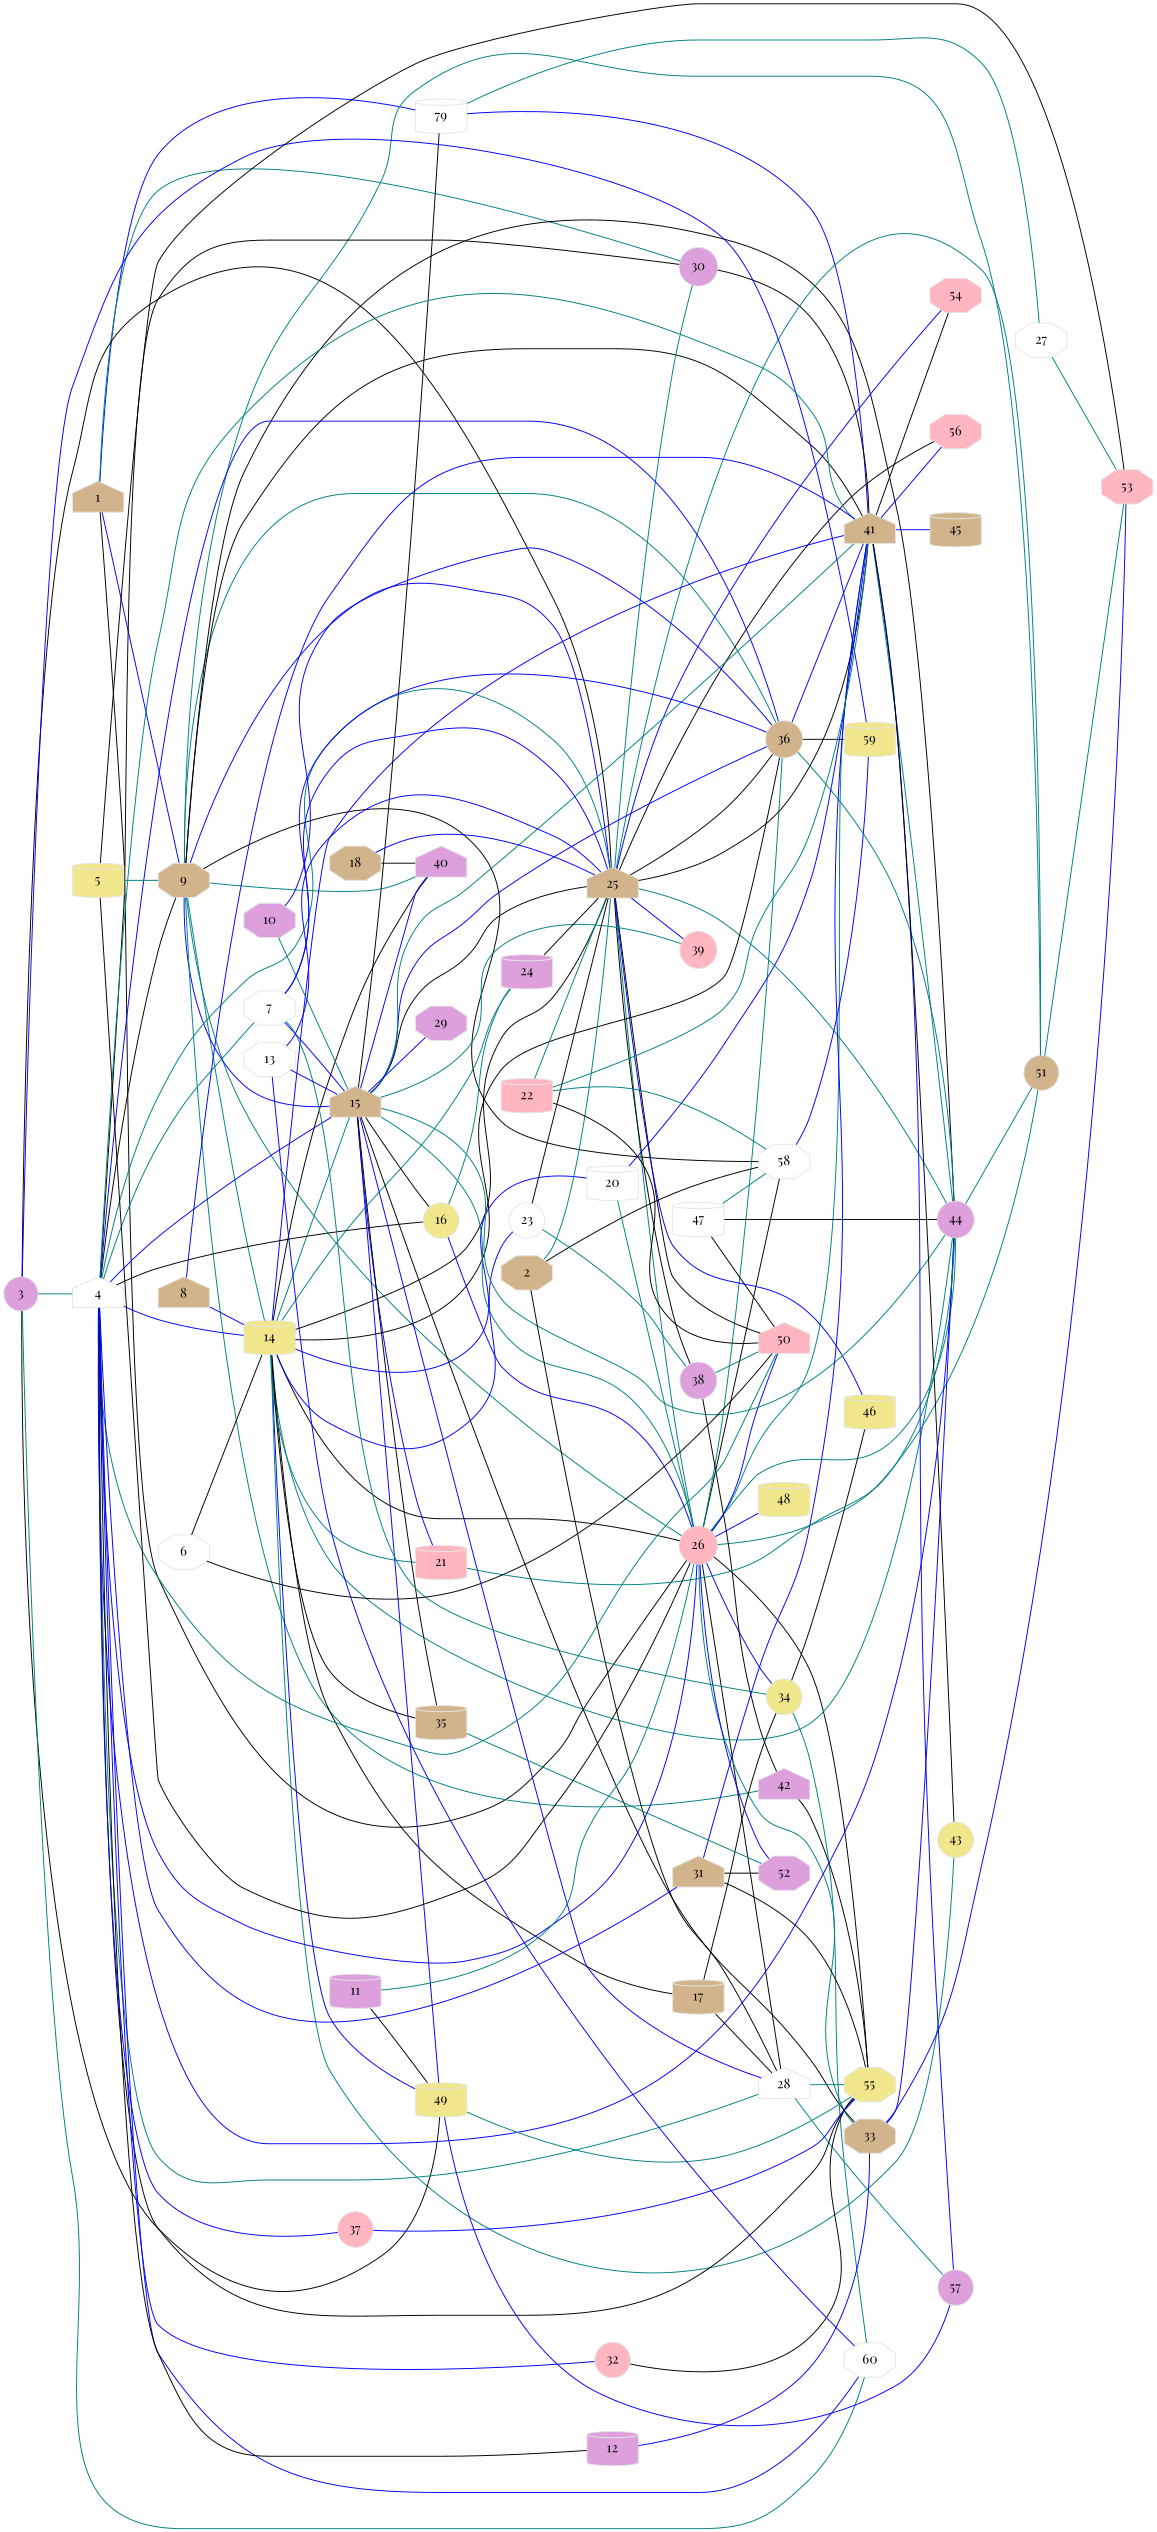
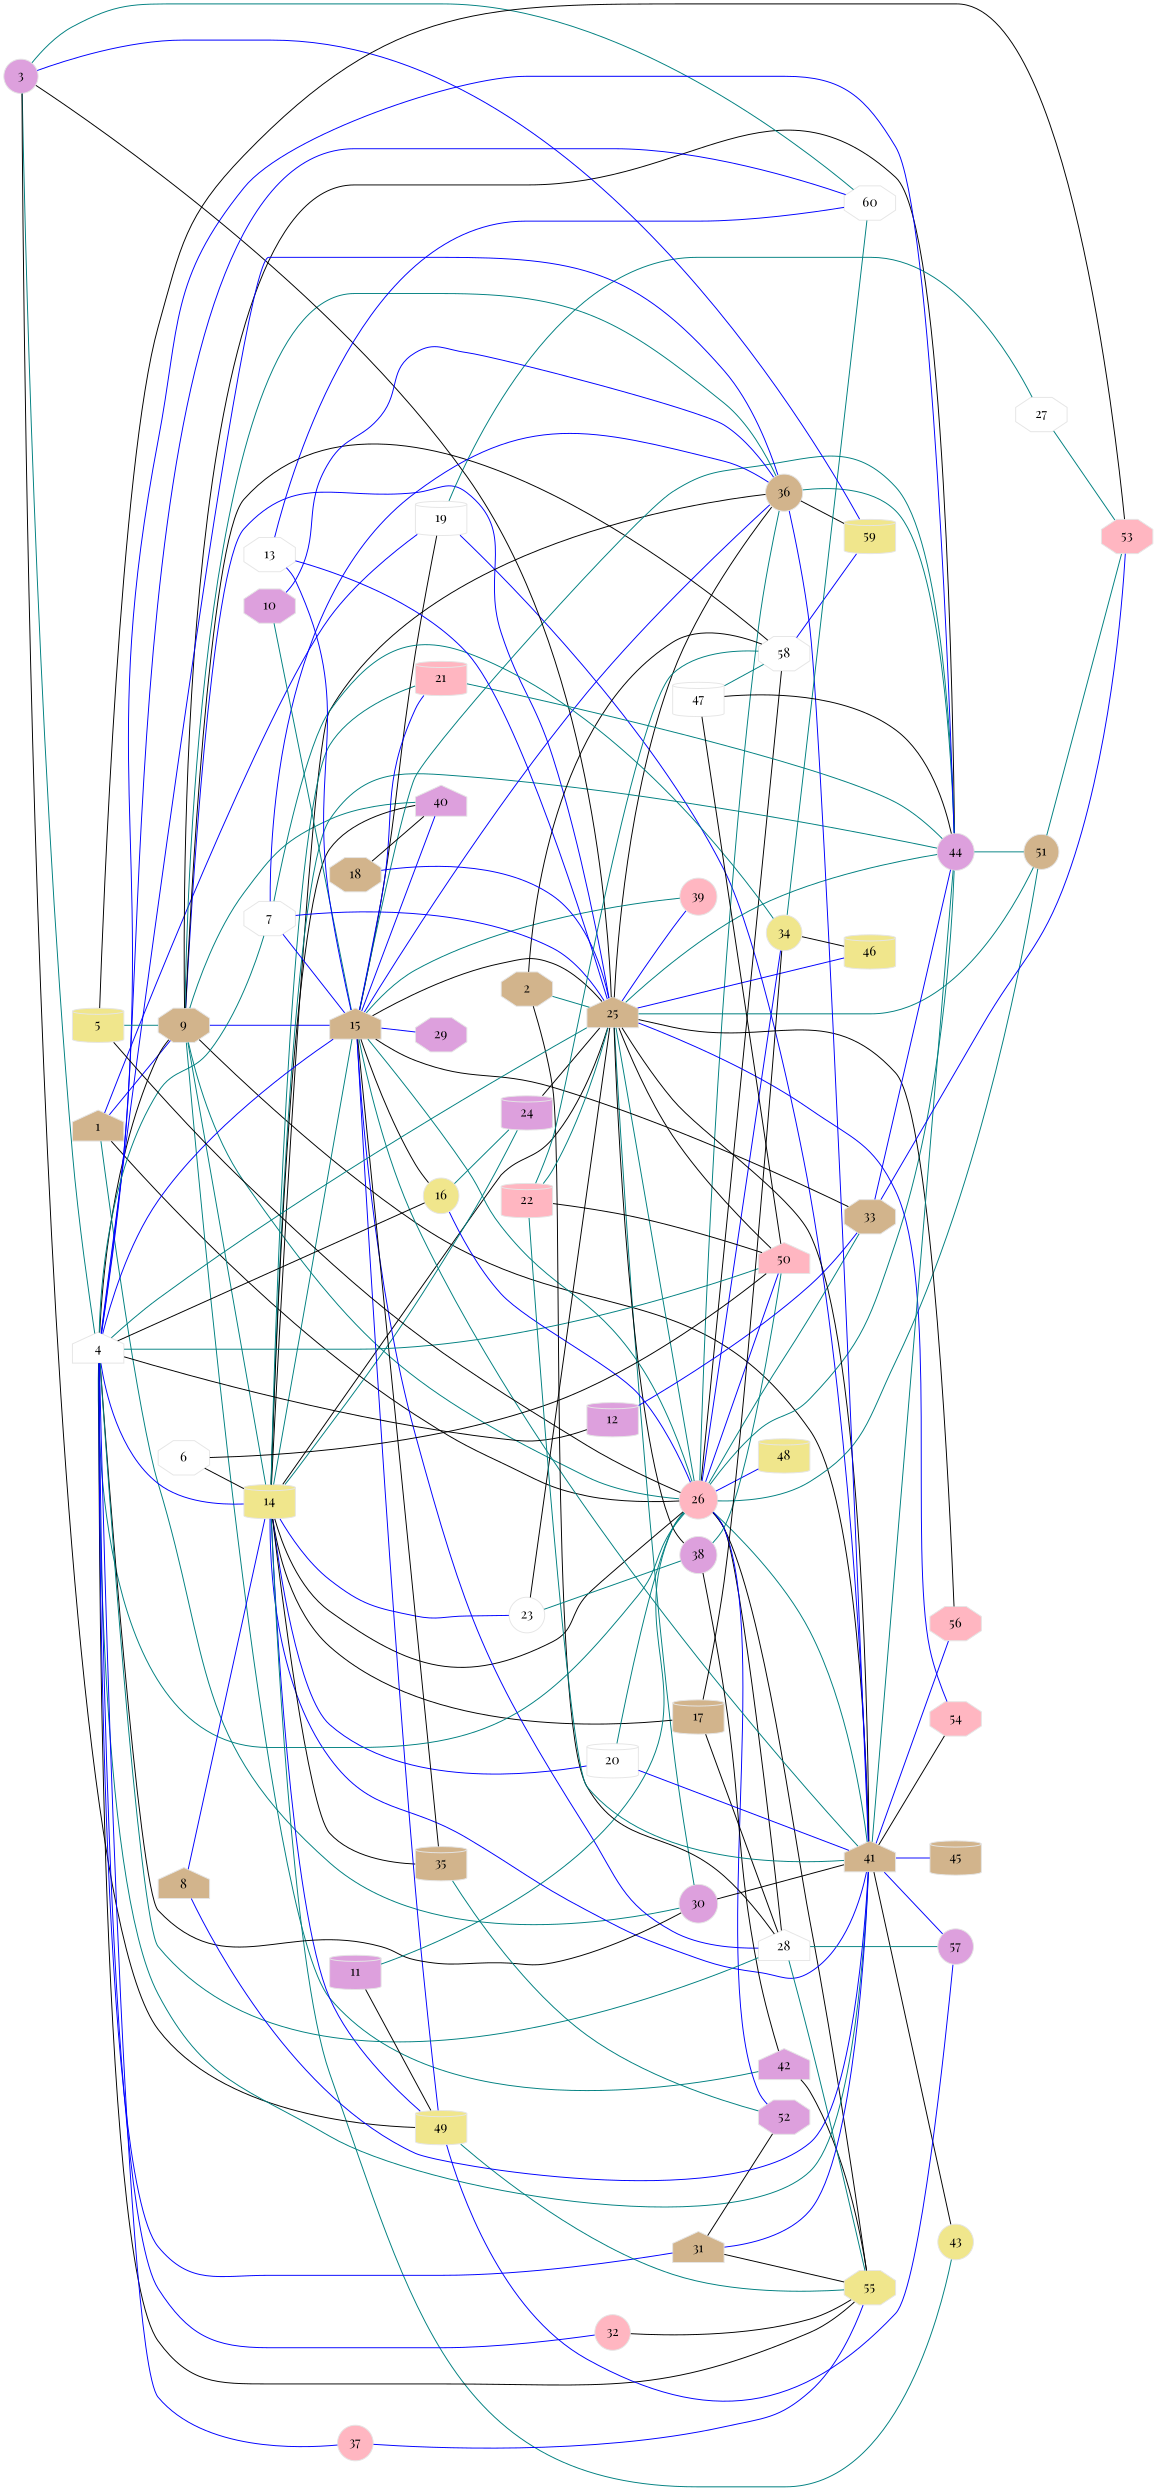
(743, 76) -> none
(441, 116) -> (441, 518)
(272, 1935) -> (298, 1747)
